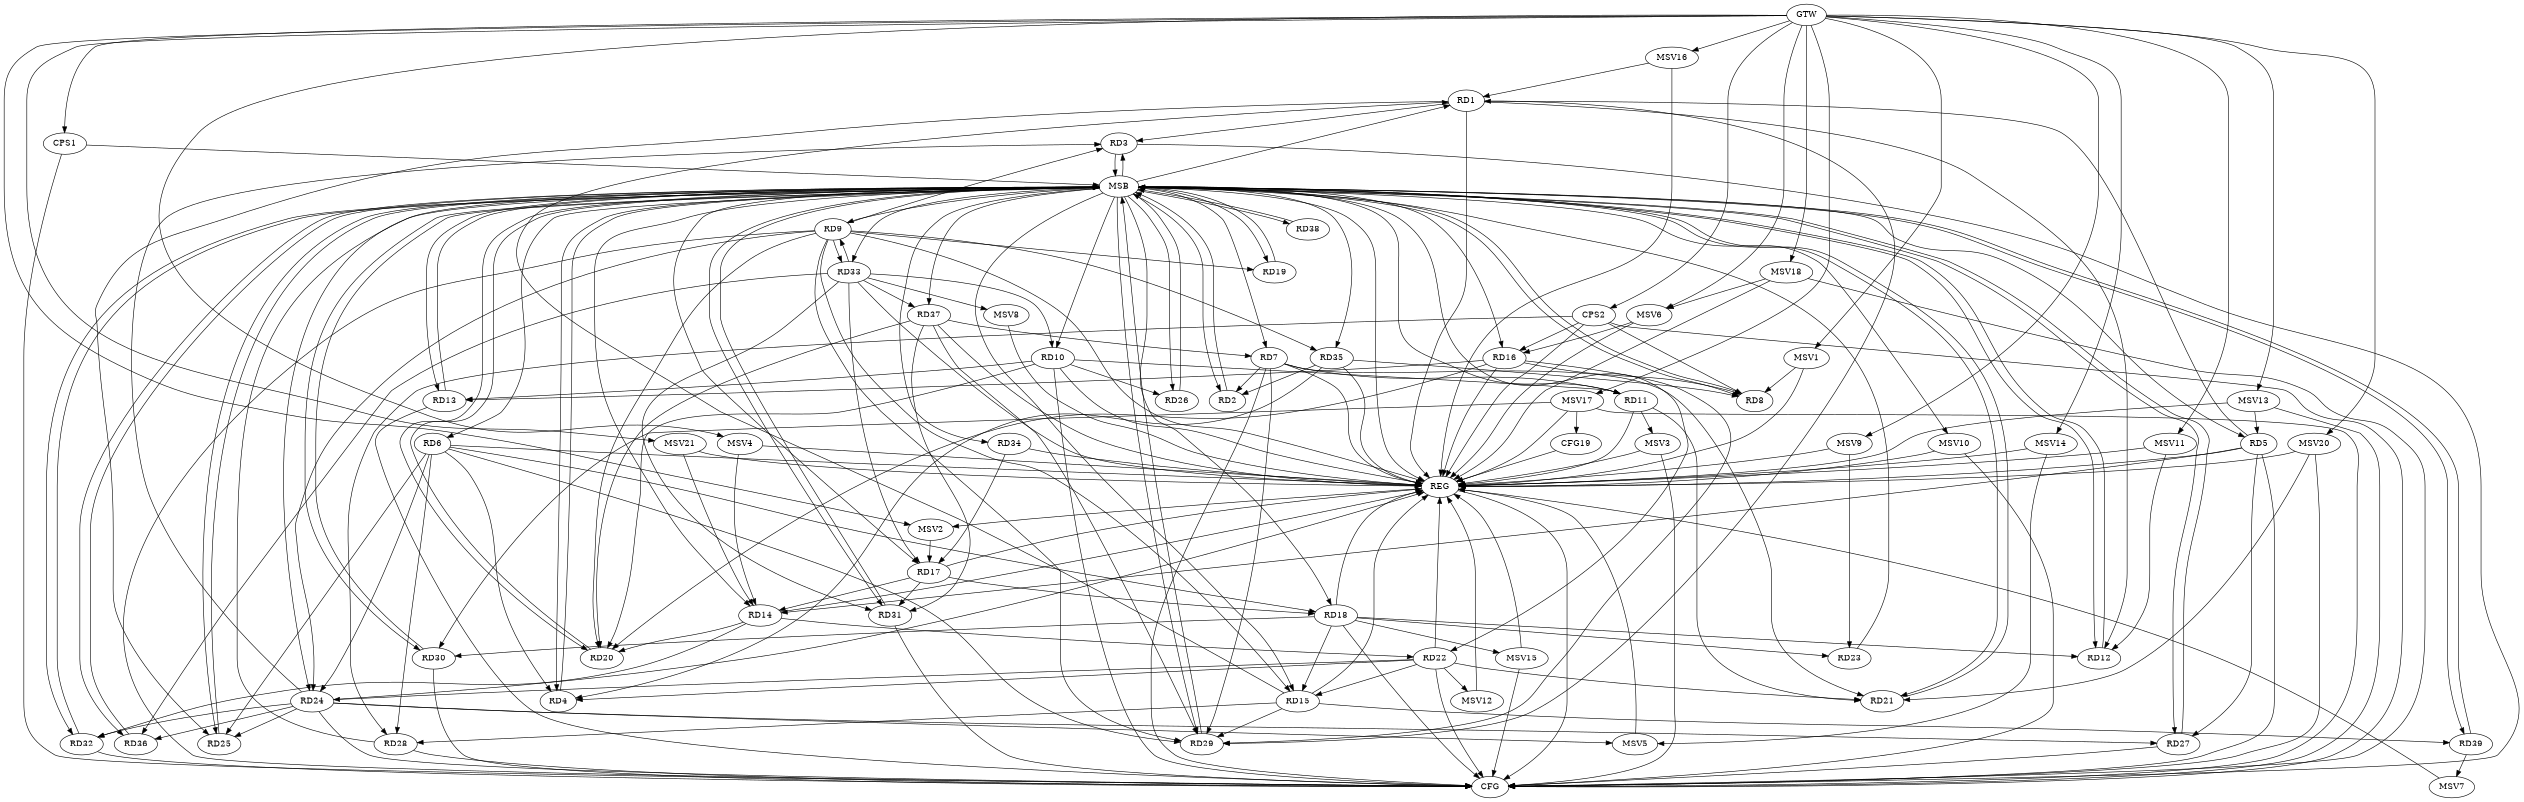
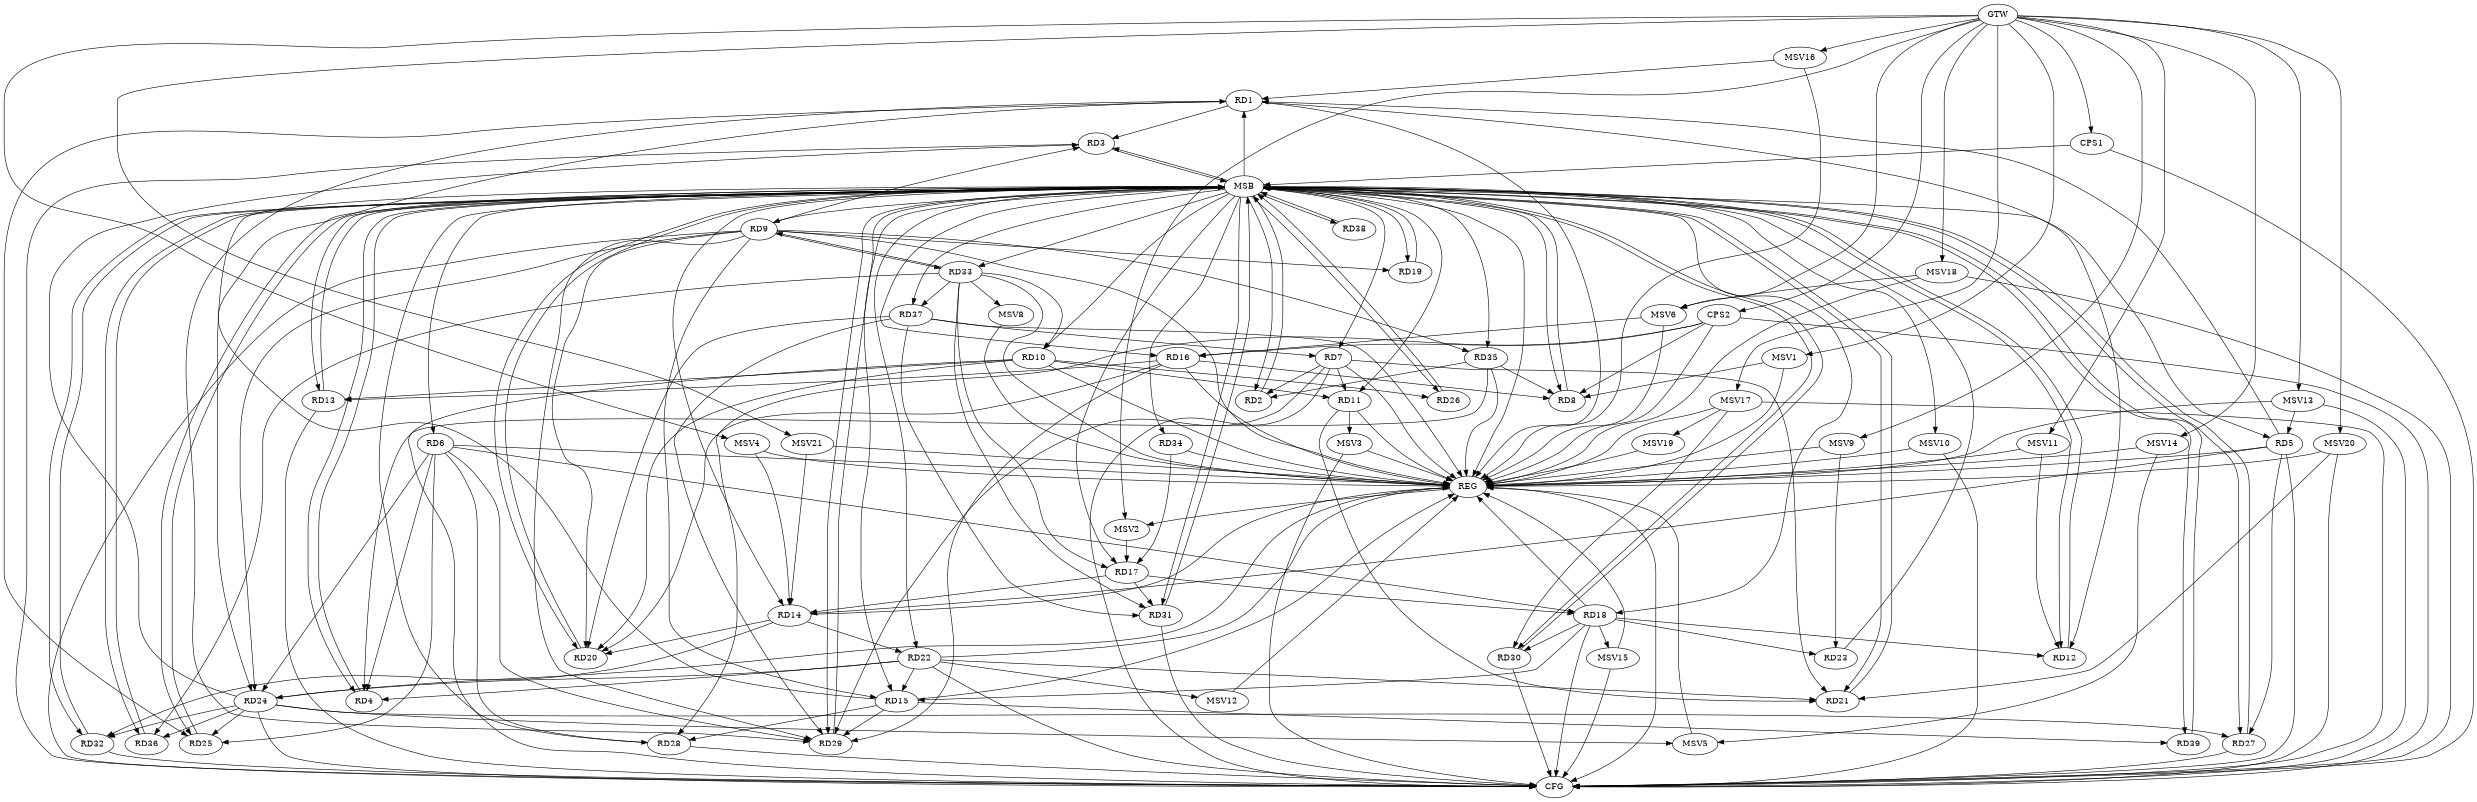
(1576, 444) -> (1658, 444)
(1179, 517) -> none
(2452, 787) -> none
